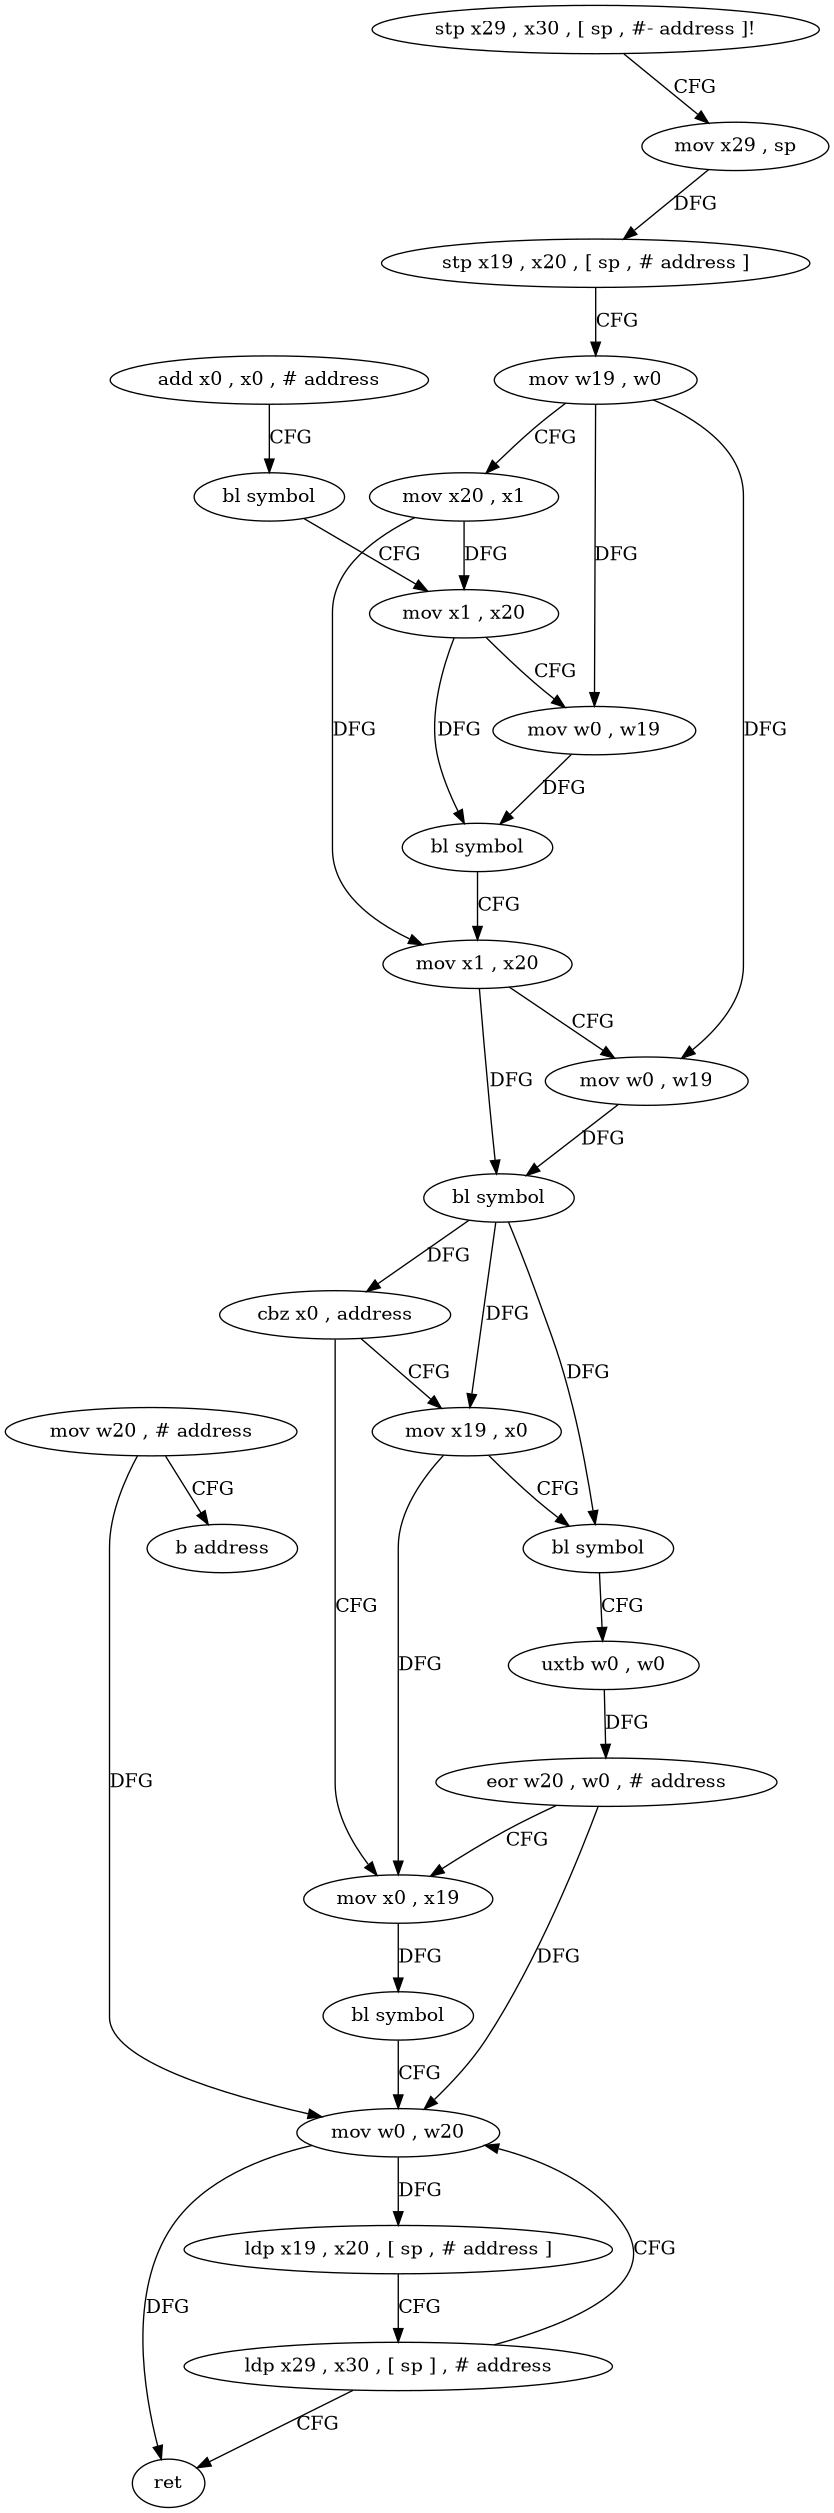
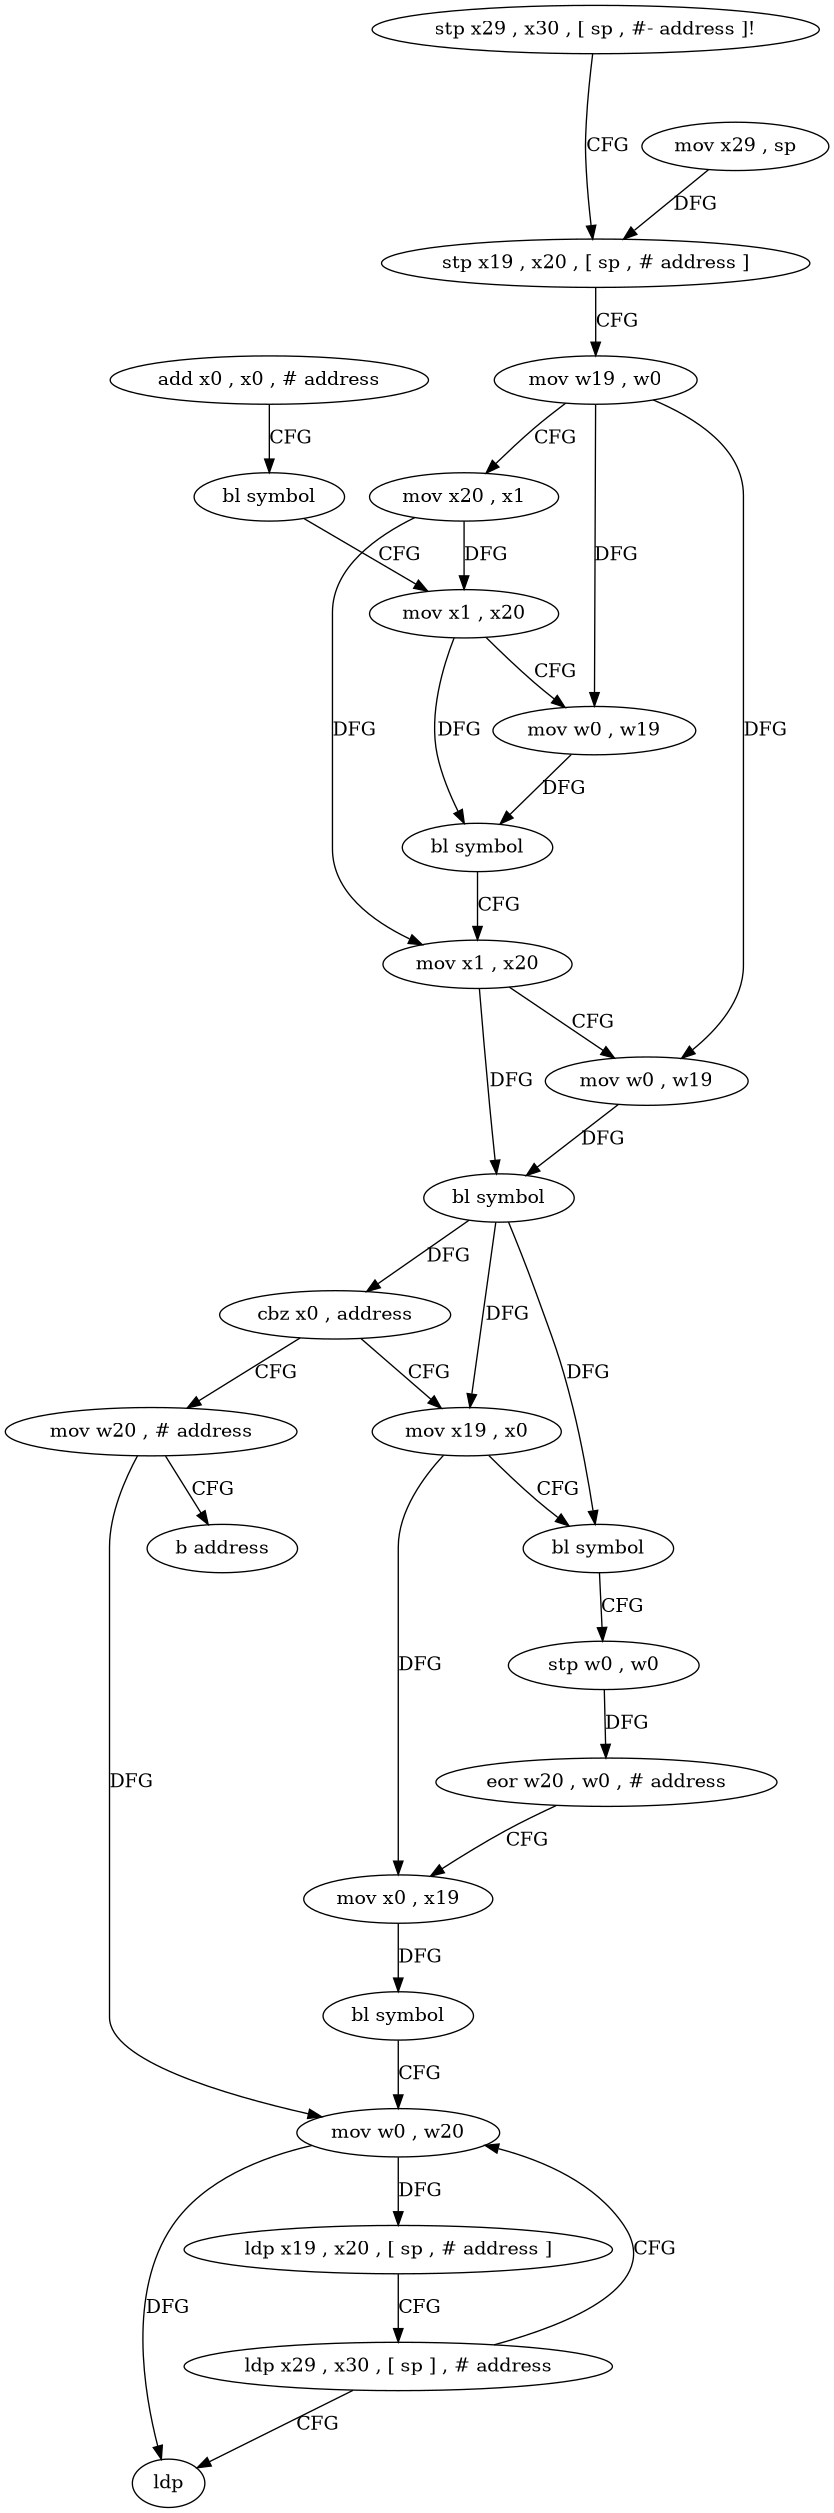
(661, 84) -> (586, 139)
(335, 1606) -> (250, 1369)
(604, 1665) -> (604, 1665)
(530, 1961) -> none
(169, 2483) -> (169, 2483)
